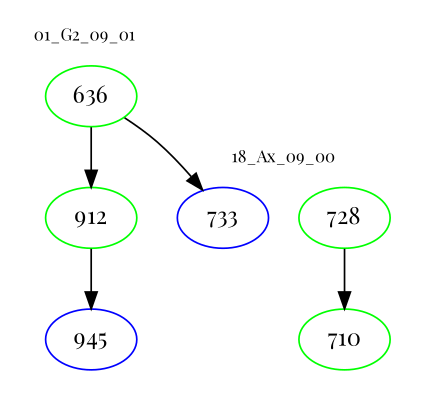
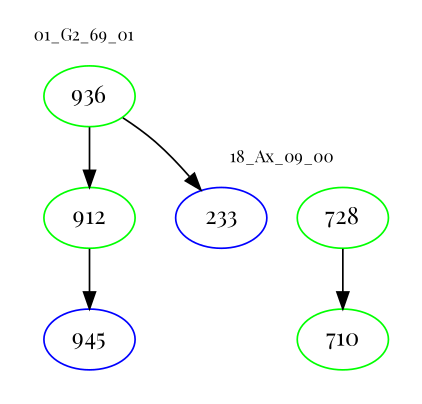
(85, 36) -> (84, 36)
(91, 96) -> (90, 96)
(223, 218) -> (221, 218)
